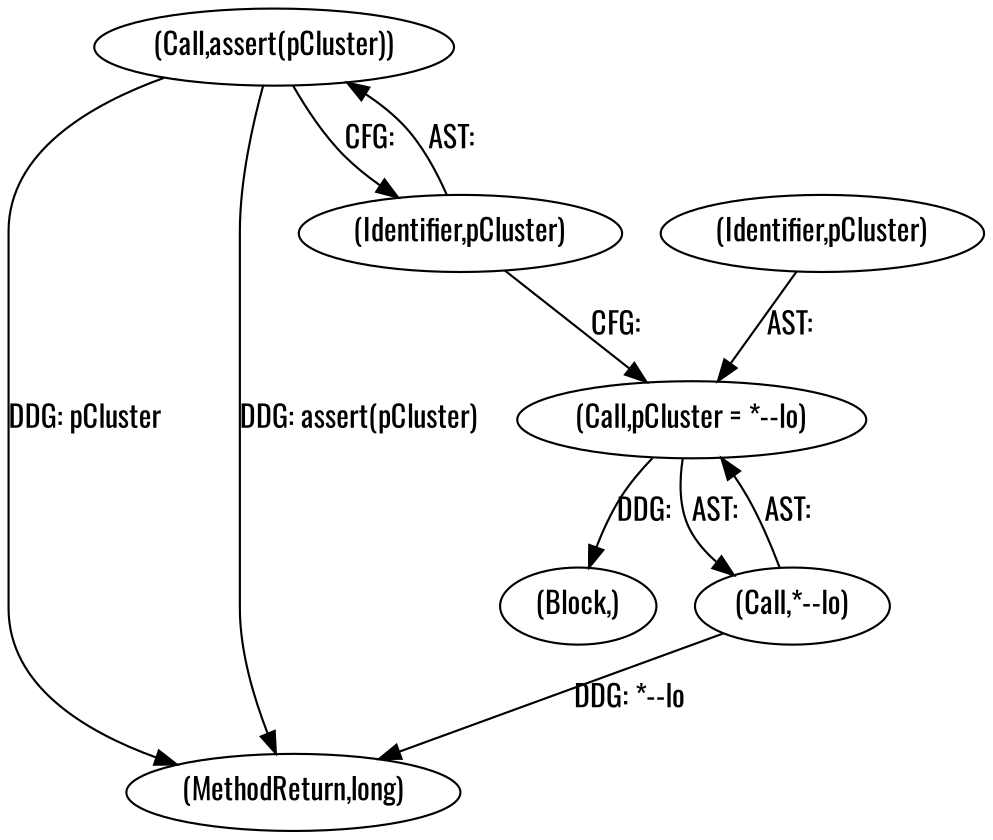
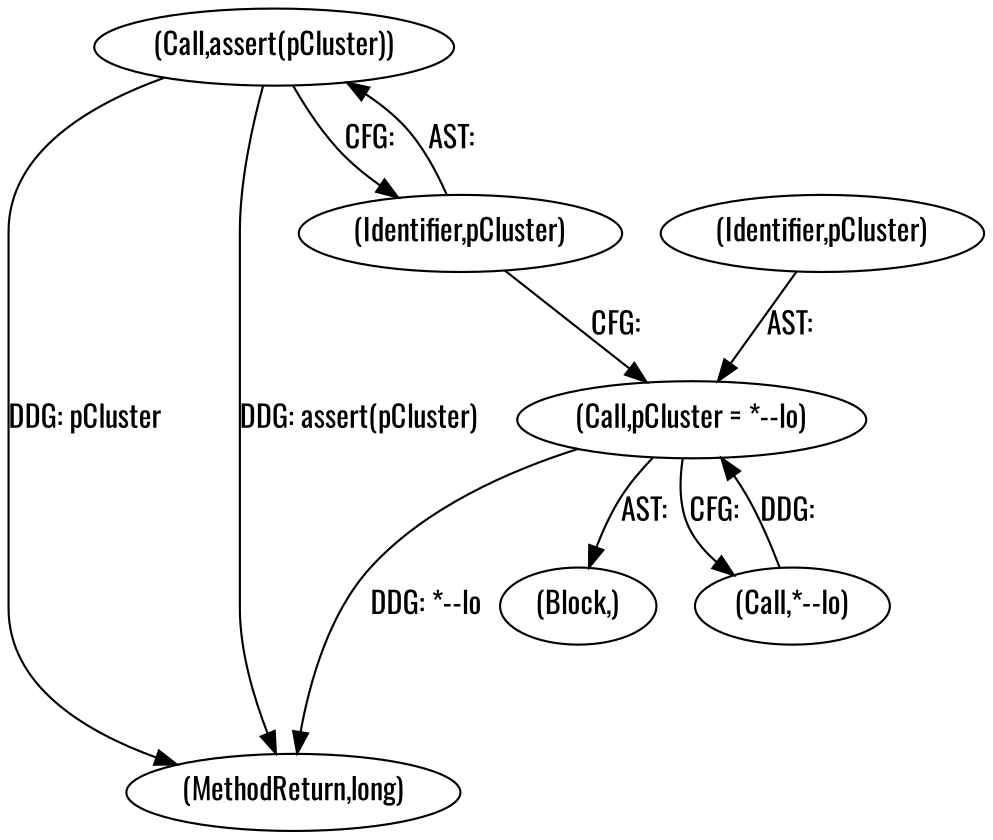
(648, 513) -> (648, 513)
(719, 513) -> (719, 513)
(791, 513) -> (791, 513)
(561, 693) -> (392, 546)
